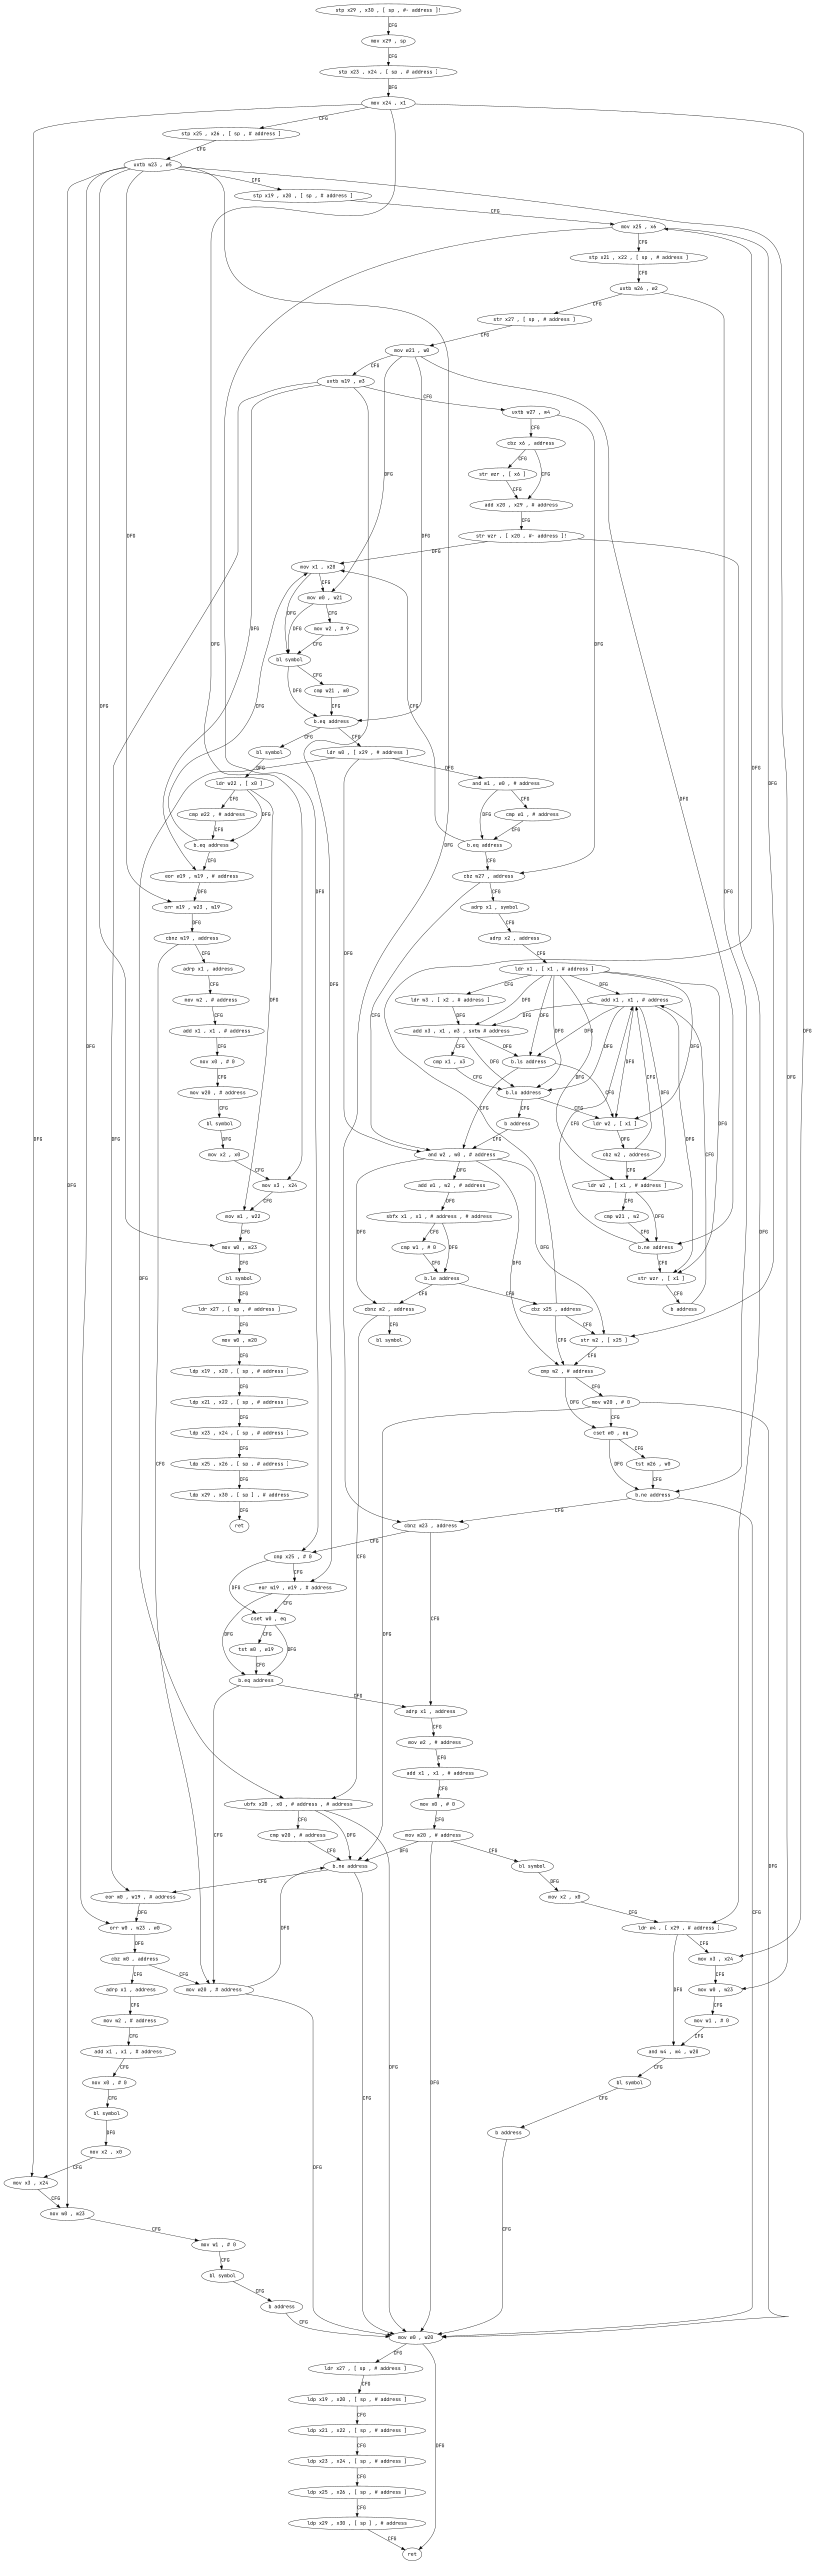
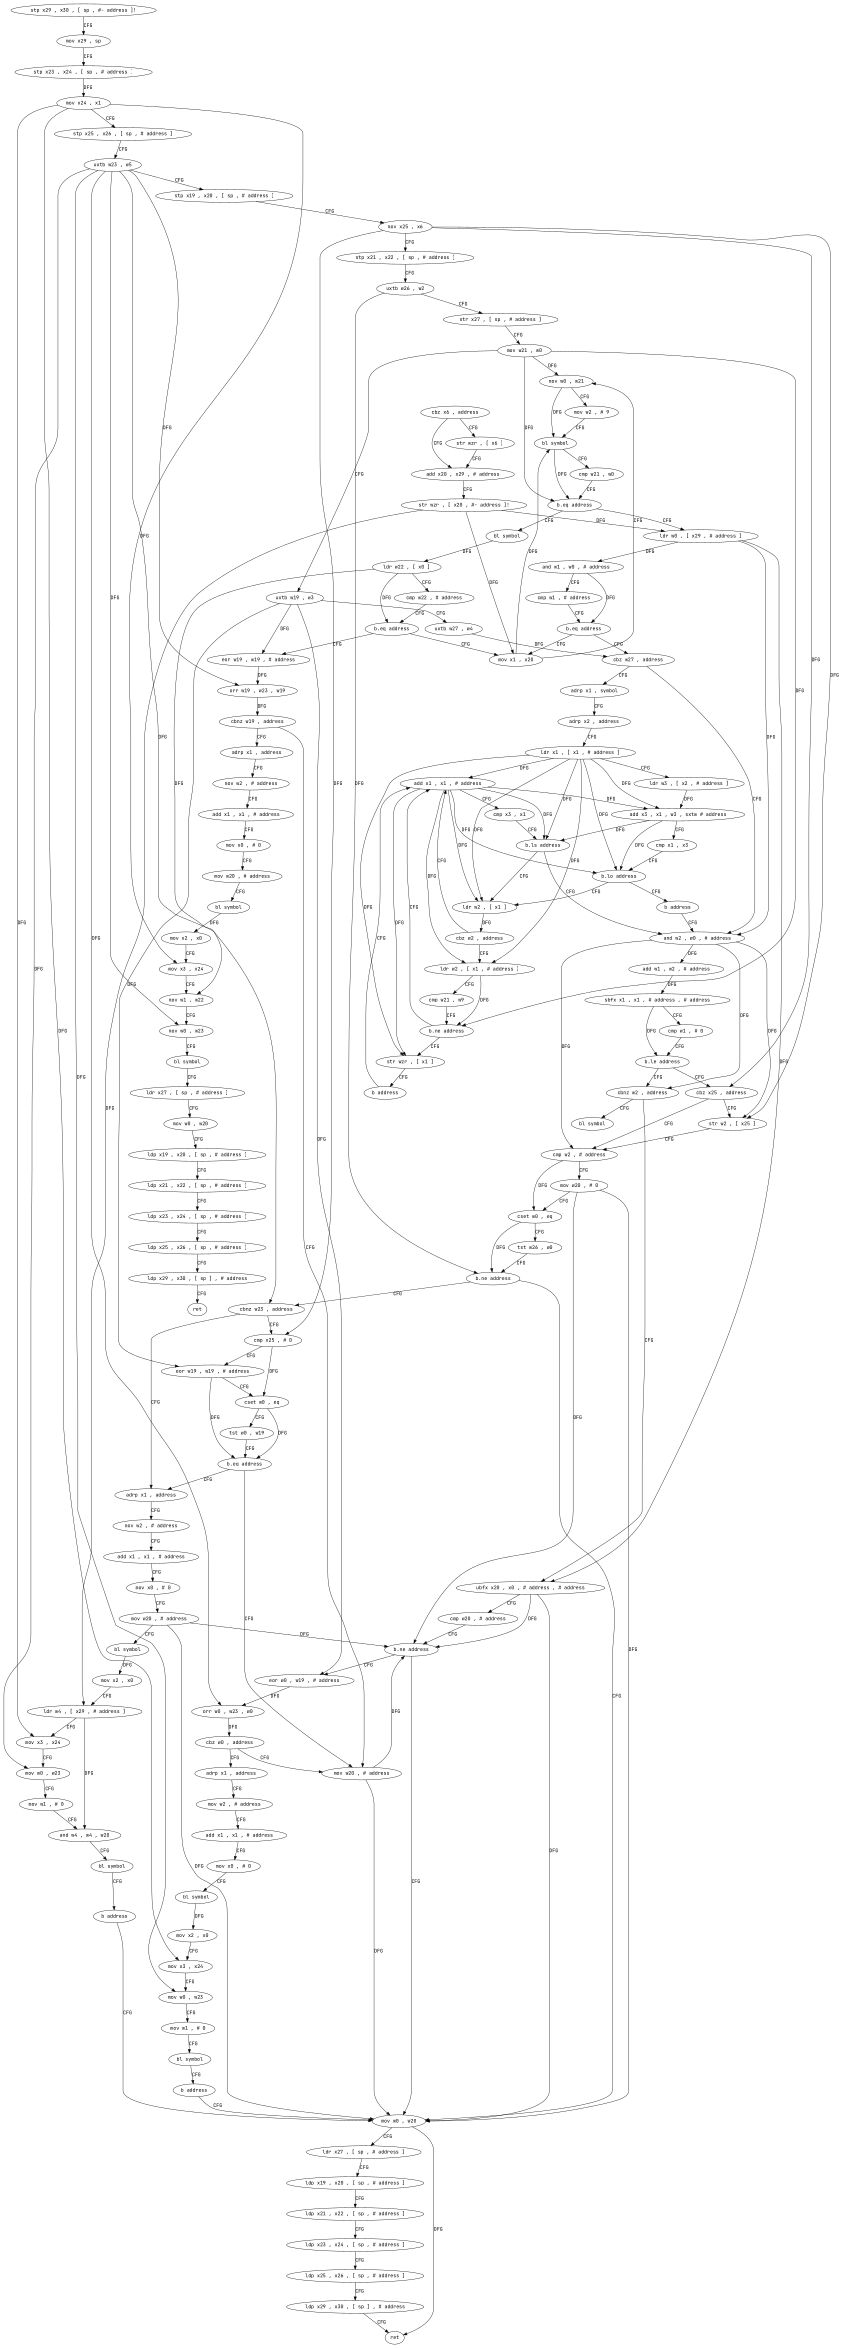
(531, 426) -> none
none -> (581, 521)
none -> (510, 815)
(750, 926) -> (812, 492)
(622, 1217) -> (447, 1000)
